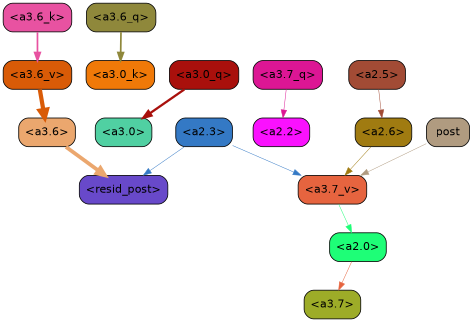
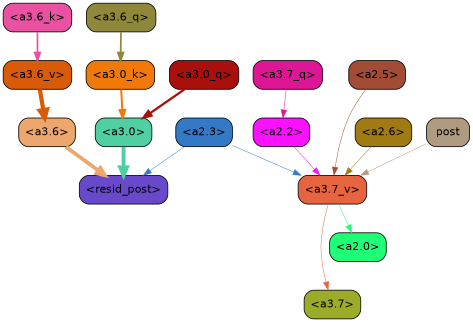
none -> (122, 100)
(380, 100) -> (345, 126)
none -> (124, 157)
none -> (304, 158)
(347, 272) -> (321, 243)
